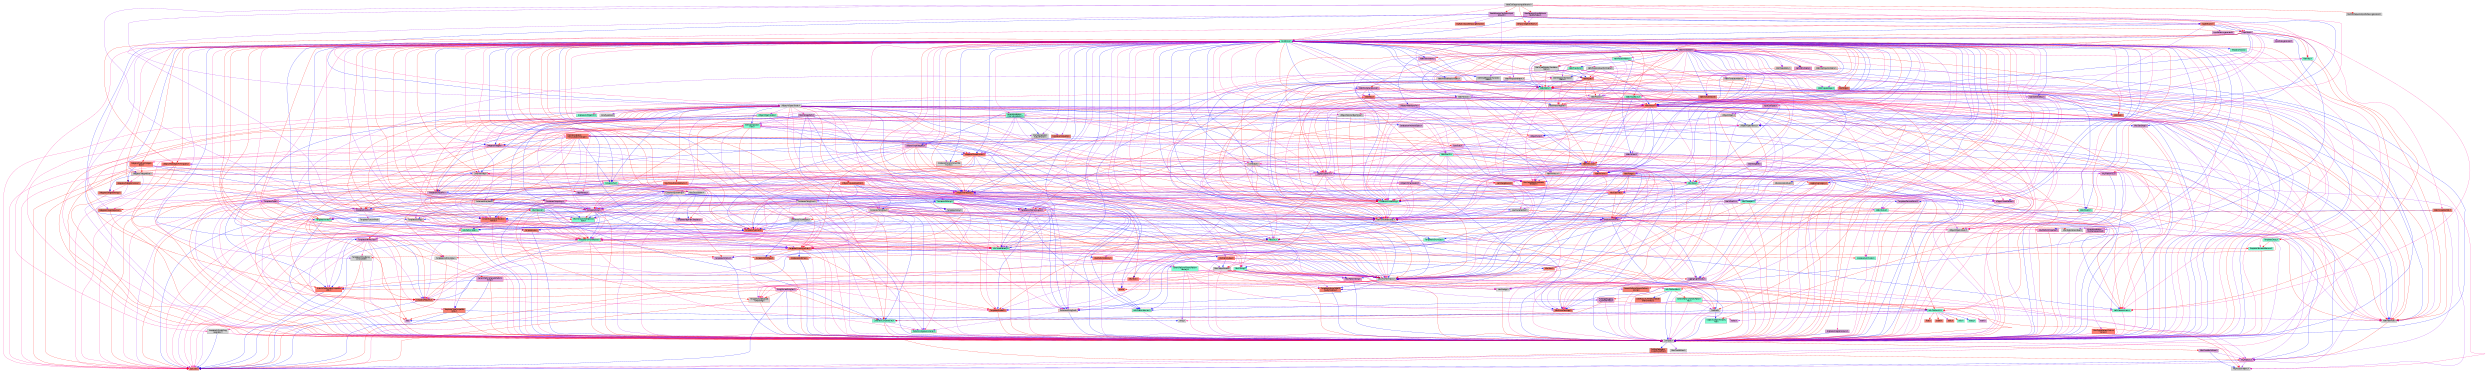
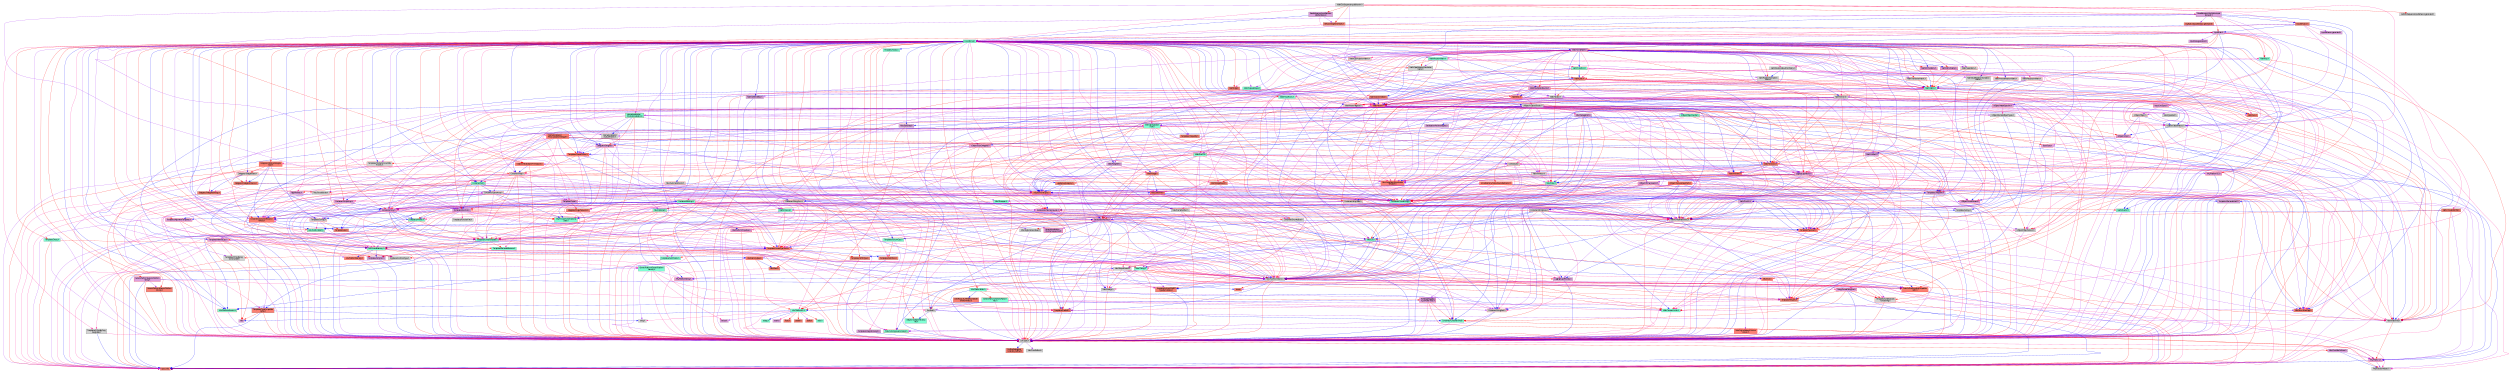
(587, 115) -> none
(676, 183) -> (1496, 183)
none -> (2186, 325)
